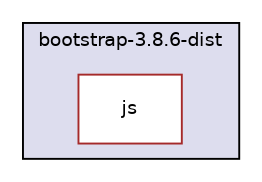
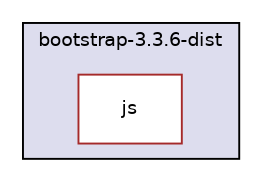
(131, 41) -> (131, 41)
